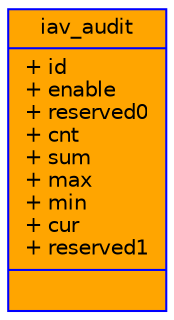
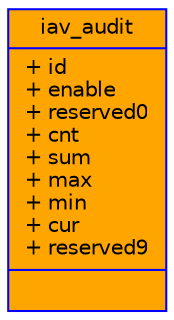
(87, 248) -> (87, 248)
